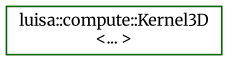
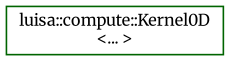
(114, 31) -> (115, 31)
